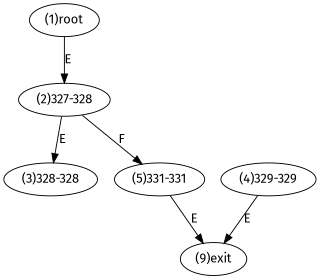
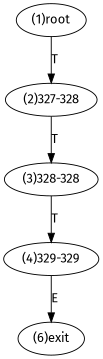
(68, 60) -> (55, 60)
(63, 140) -> (55, 140)
(160, 179) -> none
none -> (51, 215)
(214, 259) -> (51, 339)
